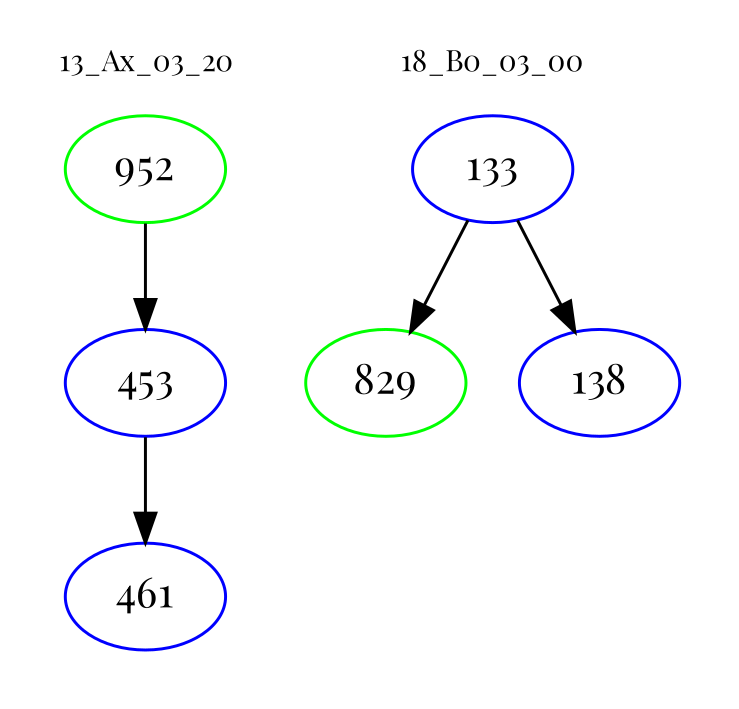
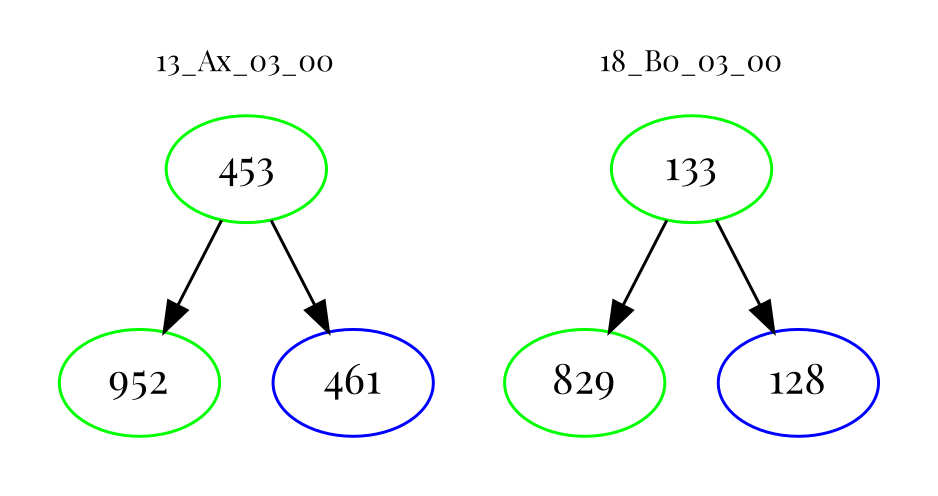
(147, 64) -> (246, 64)
(493, 169) -> (692, 169)
(145, 261) -> (200, 263)
(145, 383) -> (246, 169)
(600, 383) -> (798, 383)
